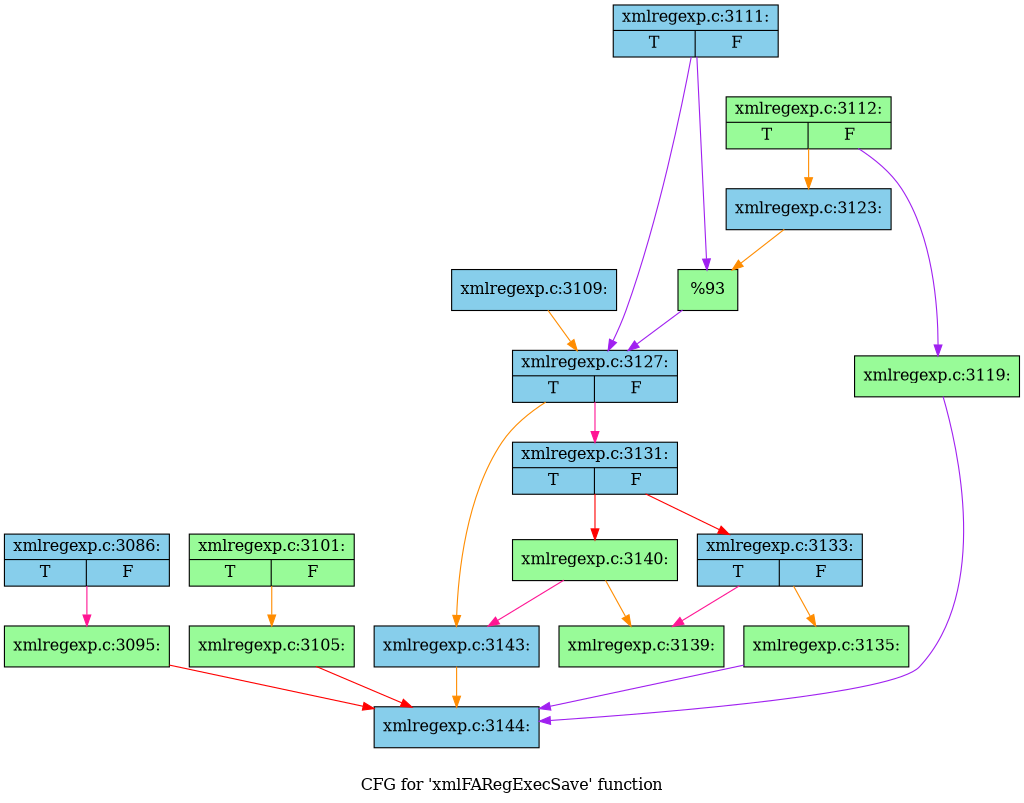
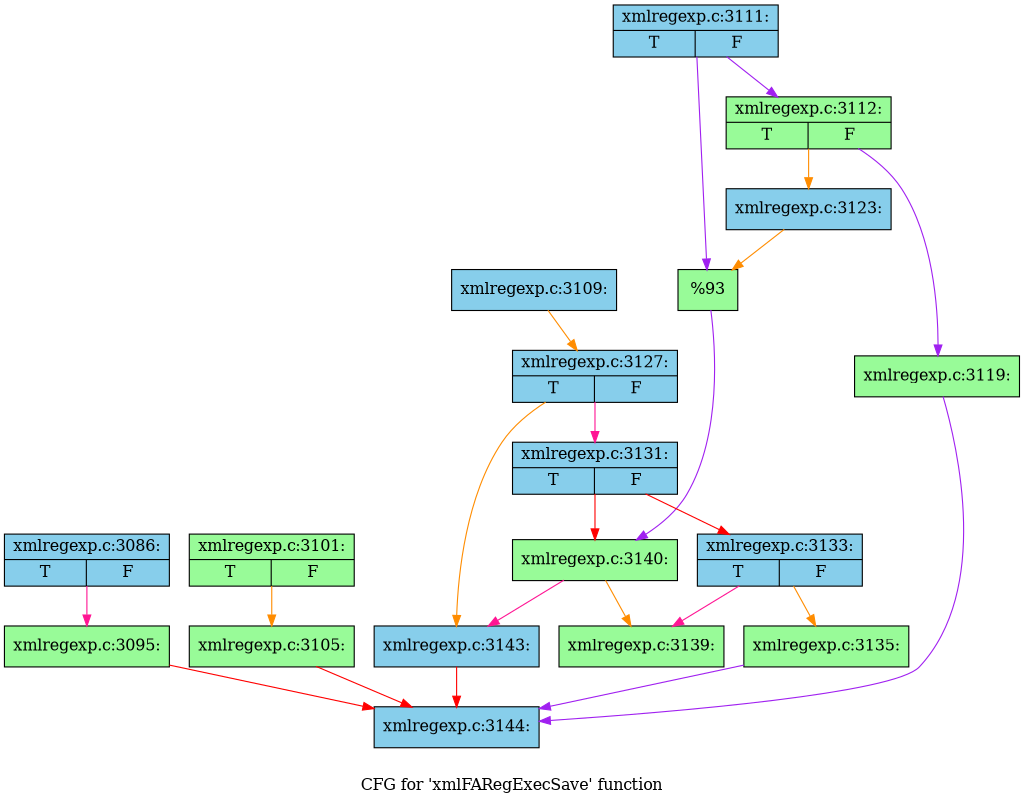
(659, 201) -> (748, 73)
(660, 327) -> (709, 433)
(457, 681) -> (457, 681)
